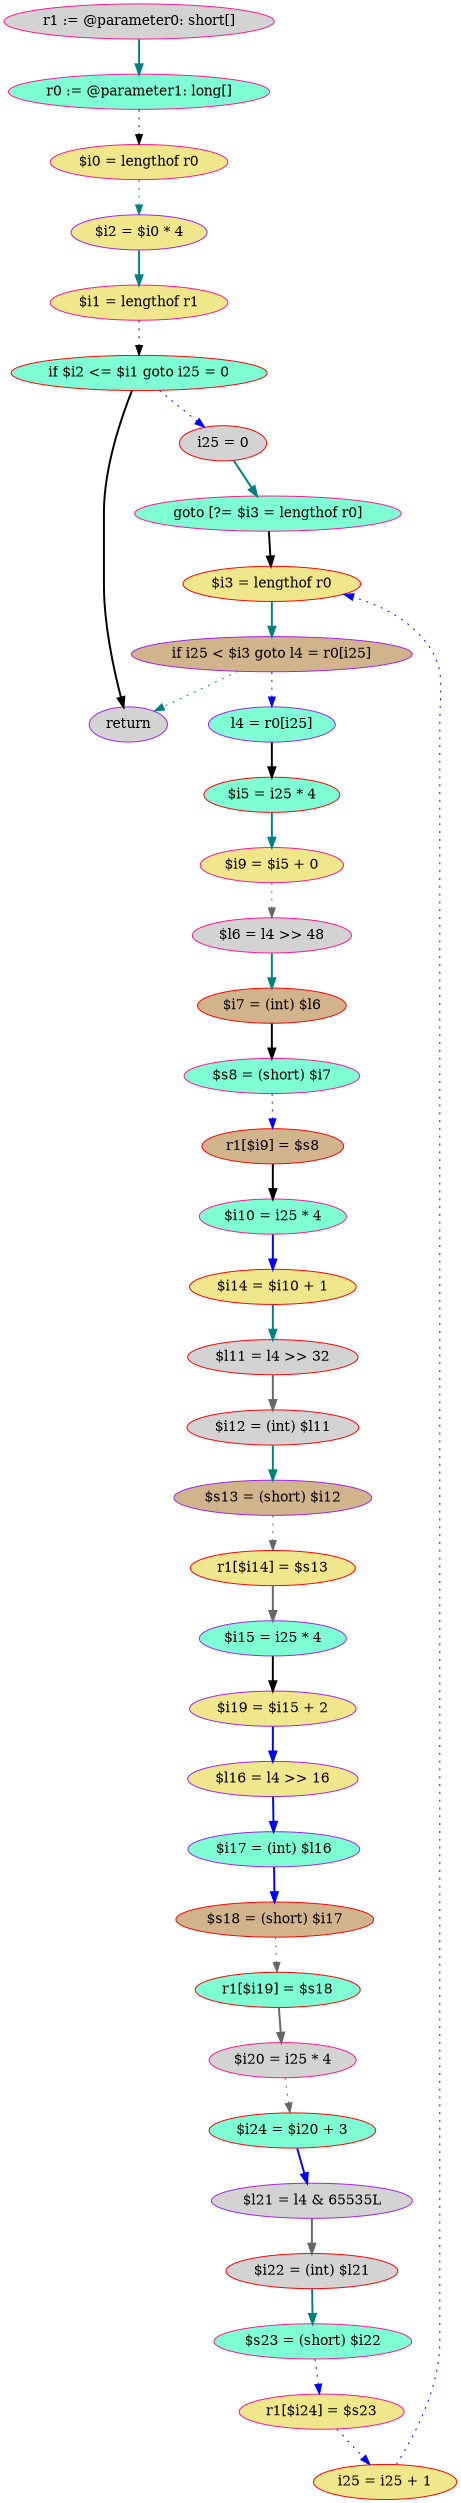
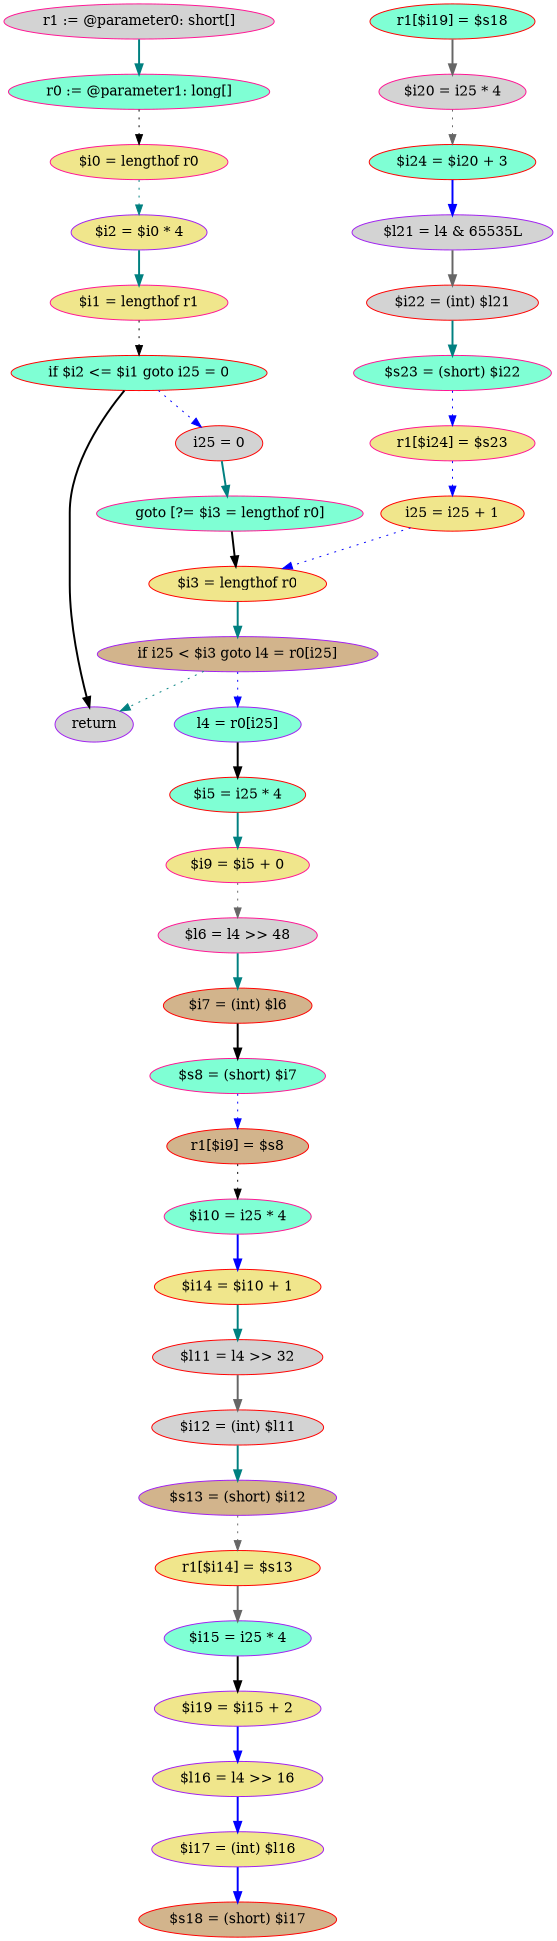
(273, 1177) -> (238, 1177)
(274, 1849) -> (238, 1849)
(276, 1950) -> none
